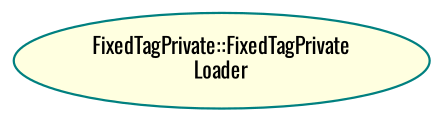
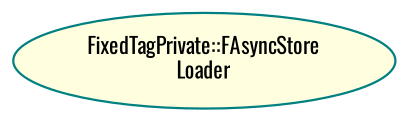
(222, 61) -> (204, 61)
